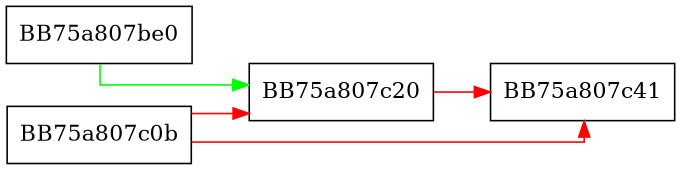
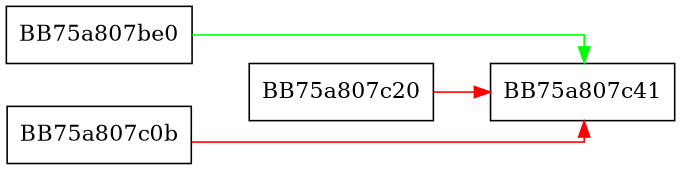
(156, 85) -> (394, 35)
(212, 114) -> none
